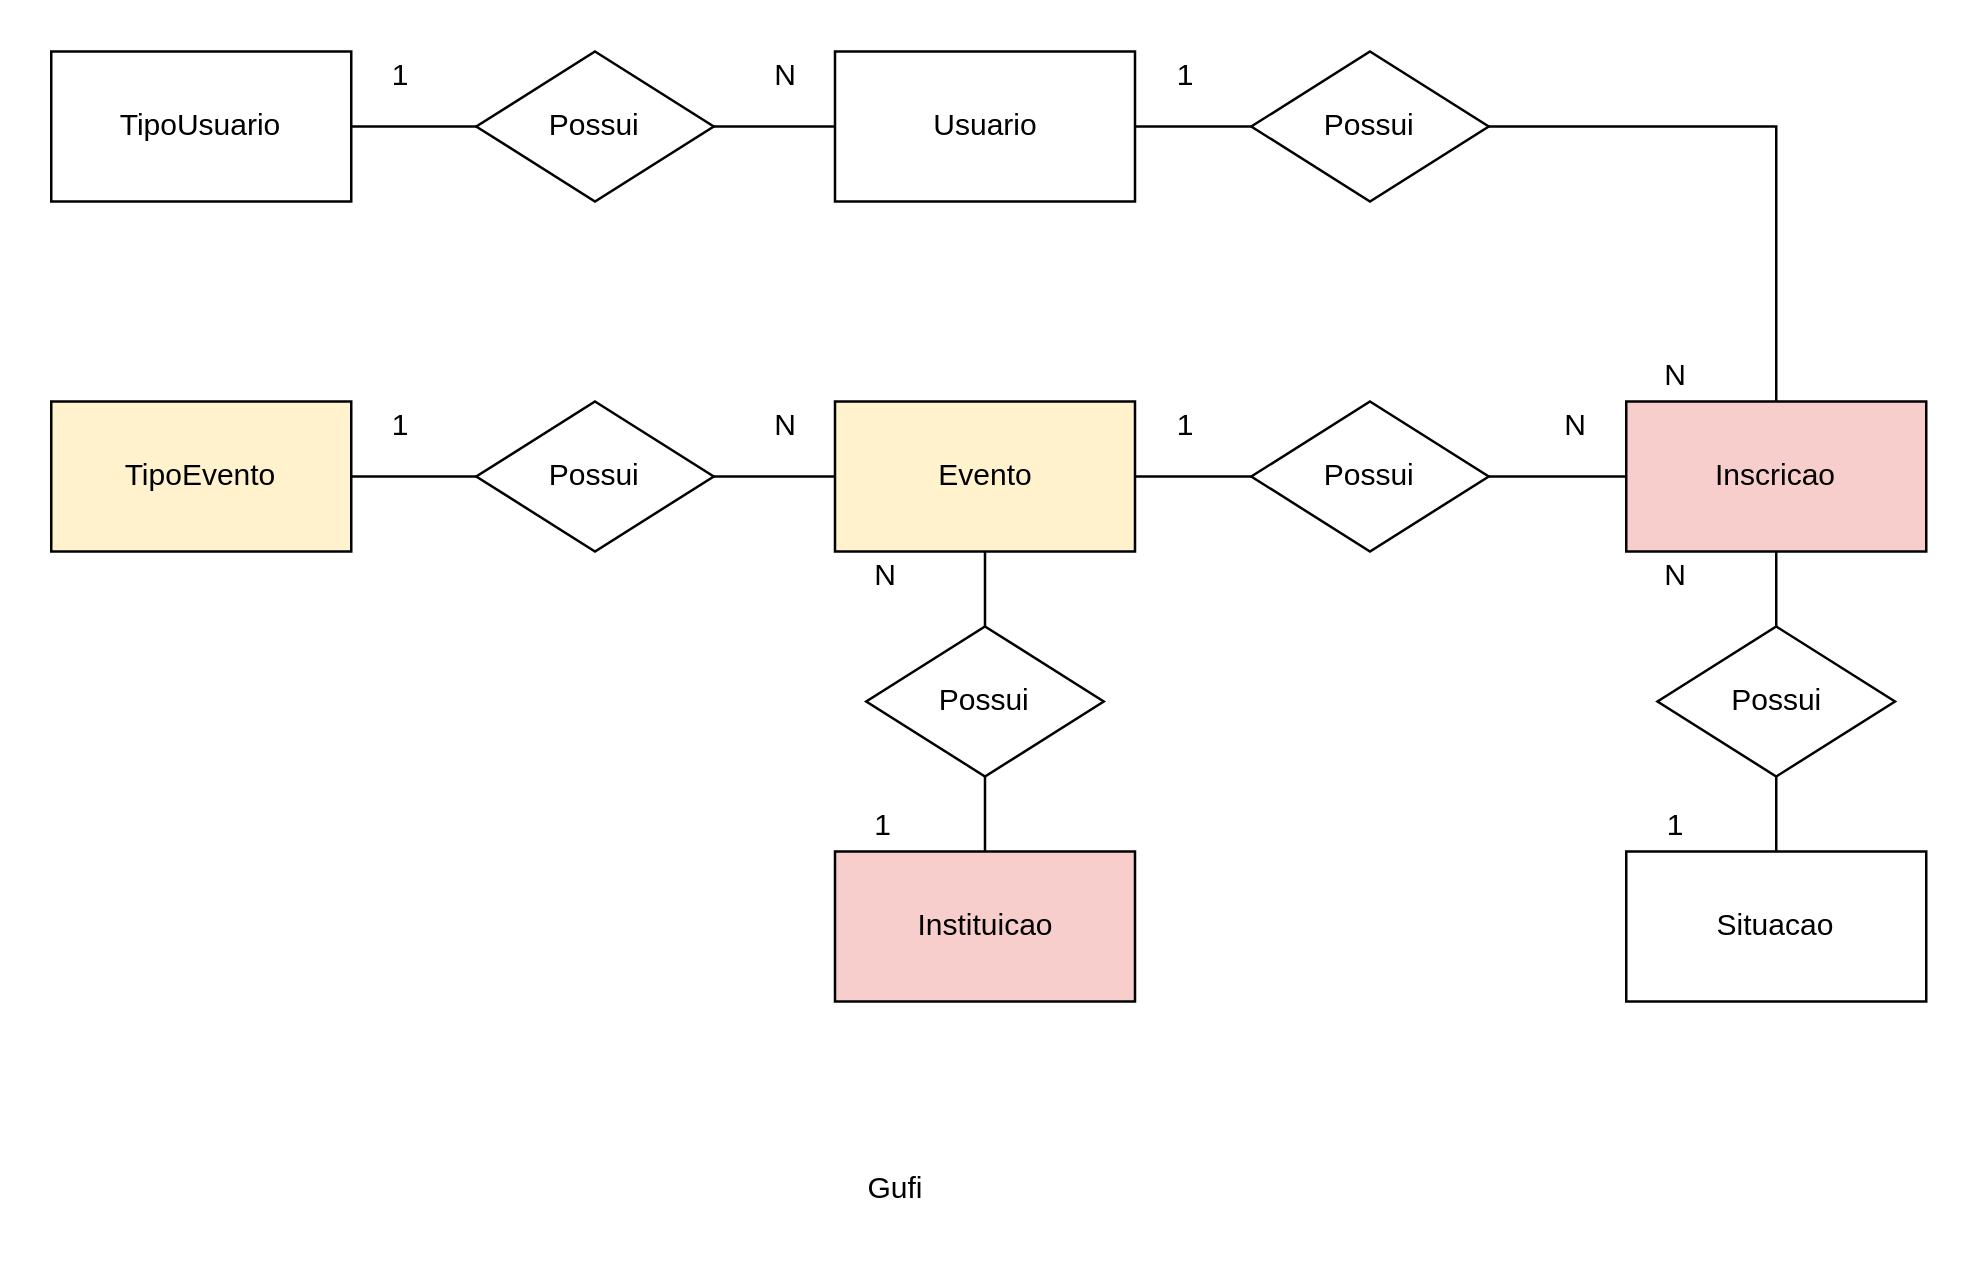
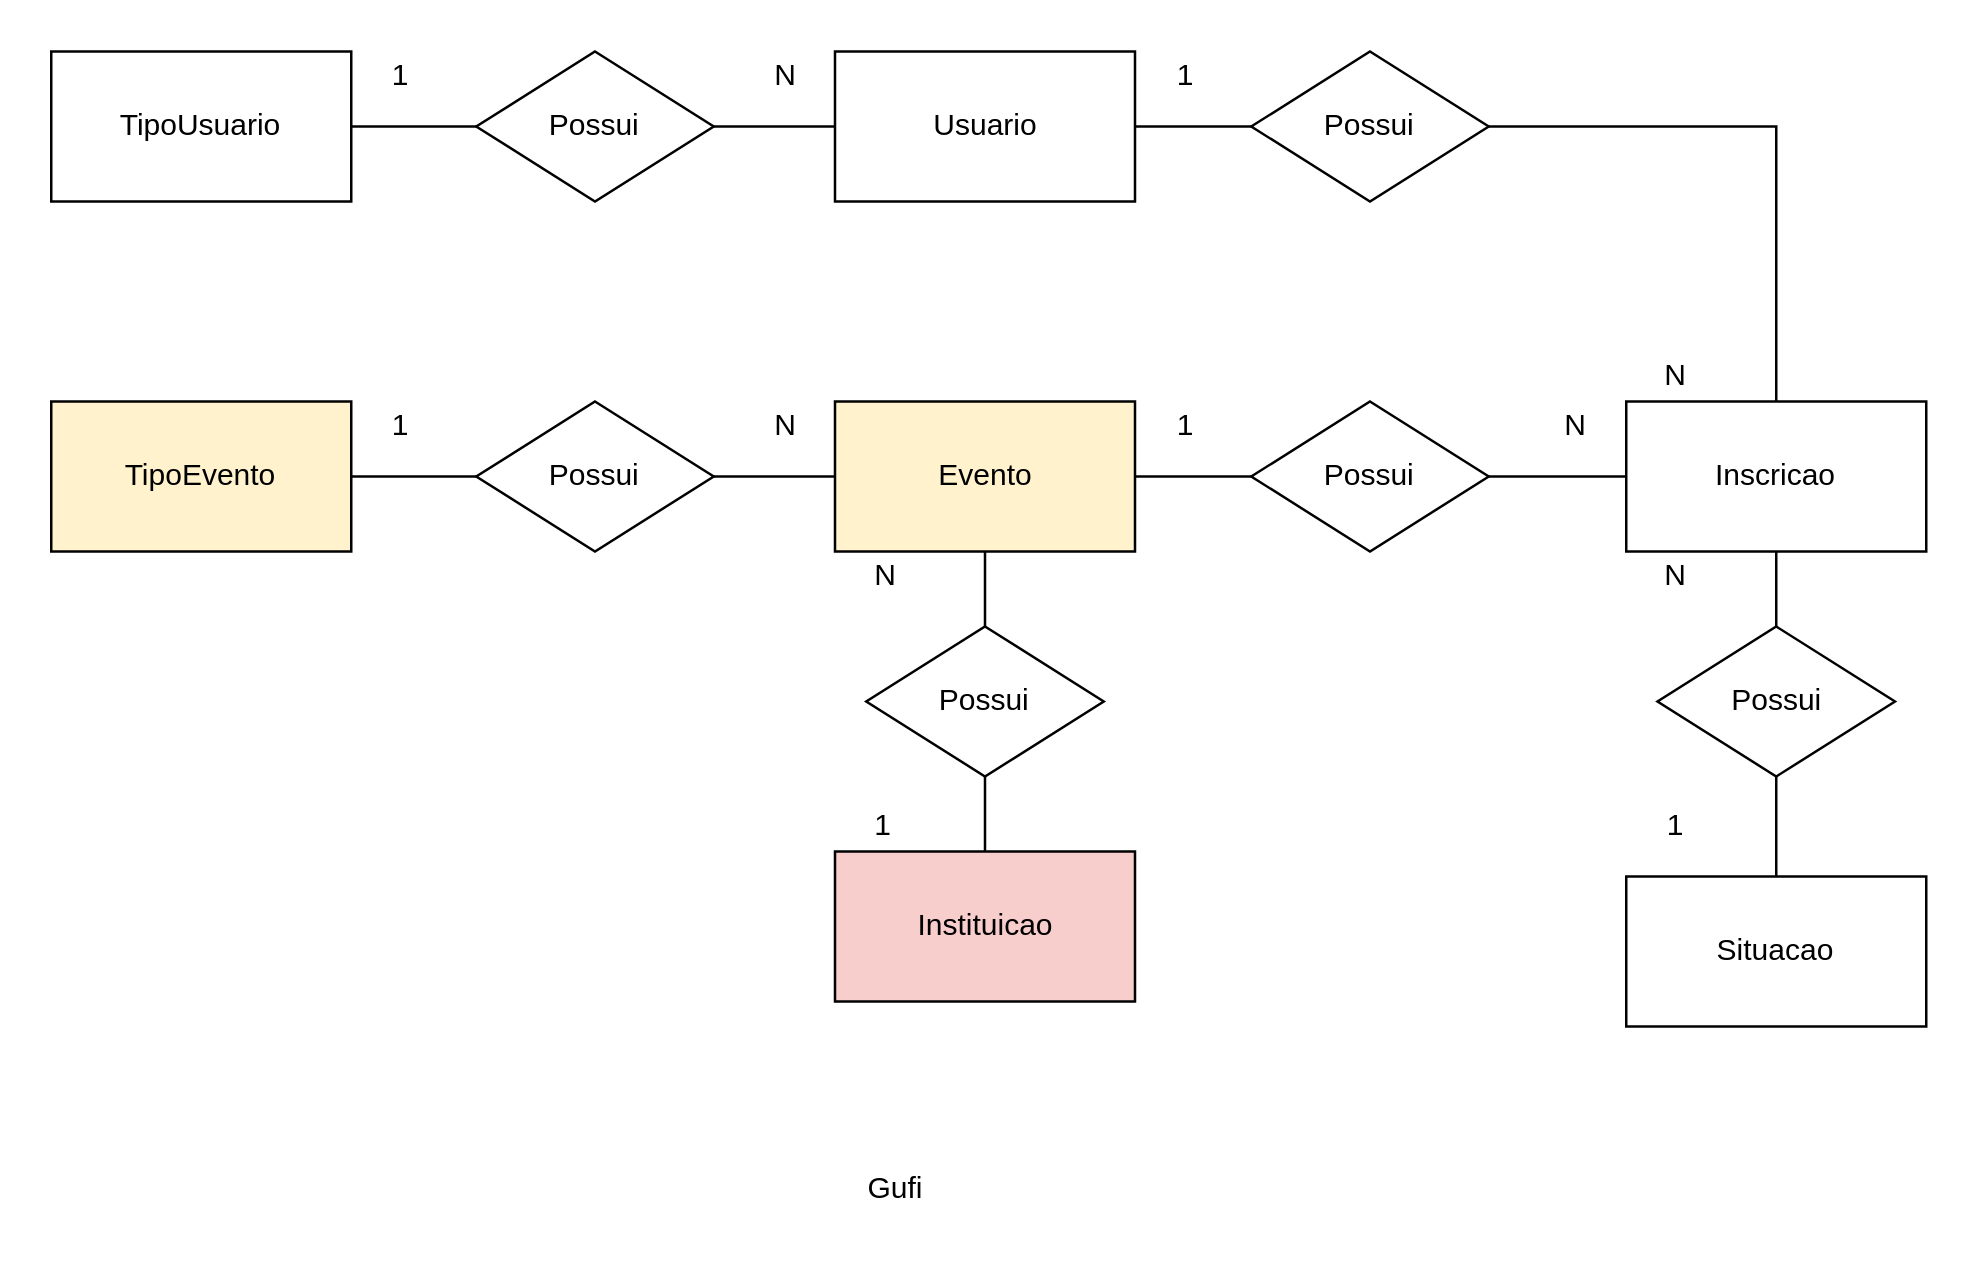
(1776, 476) -> (1776, 476)
(1776, 926) -> (1776, 951)
